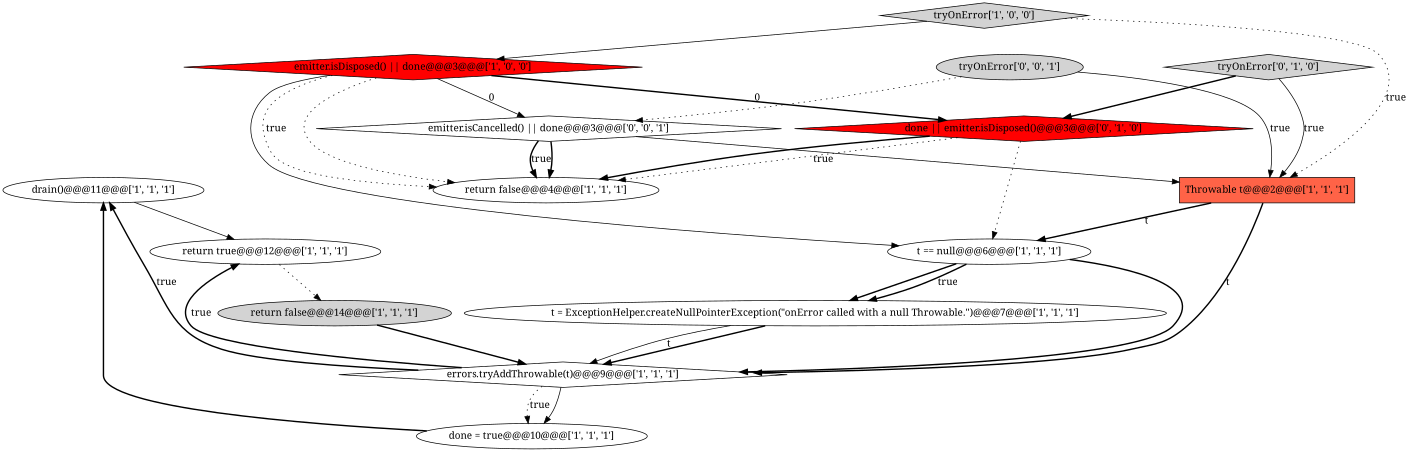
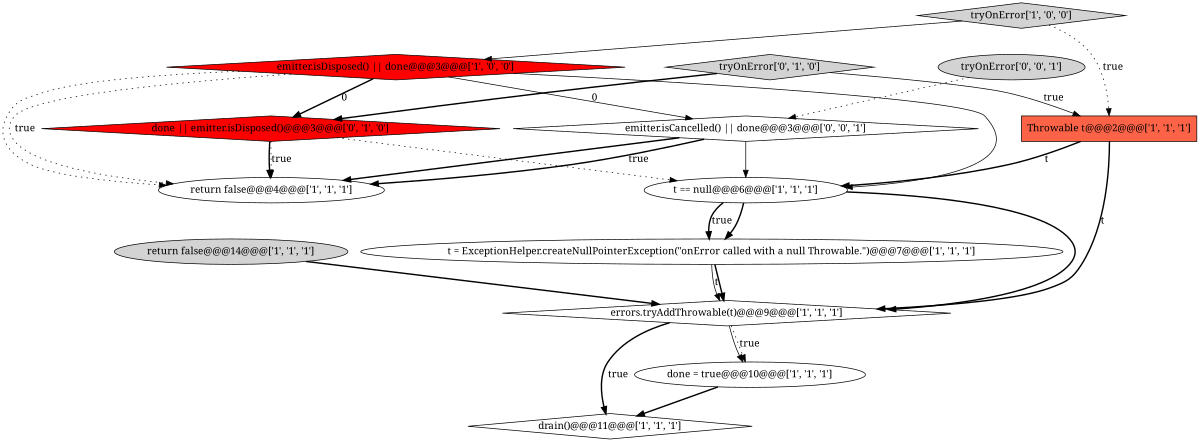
(1199, 90) -> none
(904, 159) -> (746, 156)
(103, 190) -> (610, 426)
(265, 252) -> none
